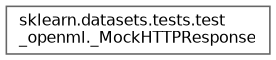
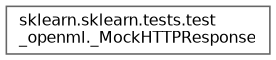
(138, 30) -> (138, 30)
